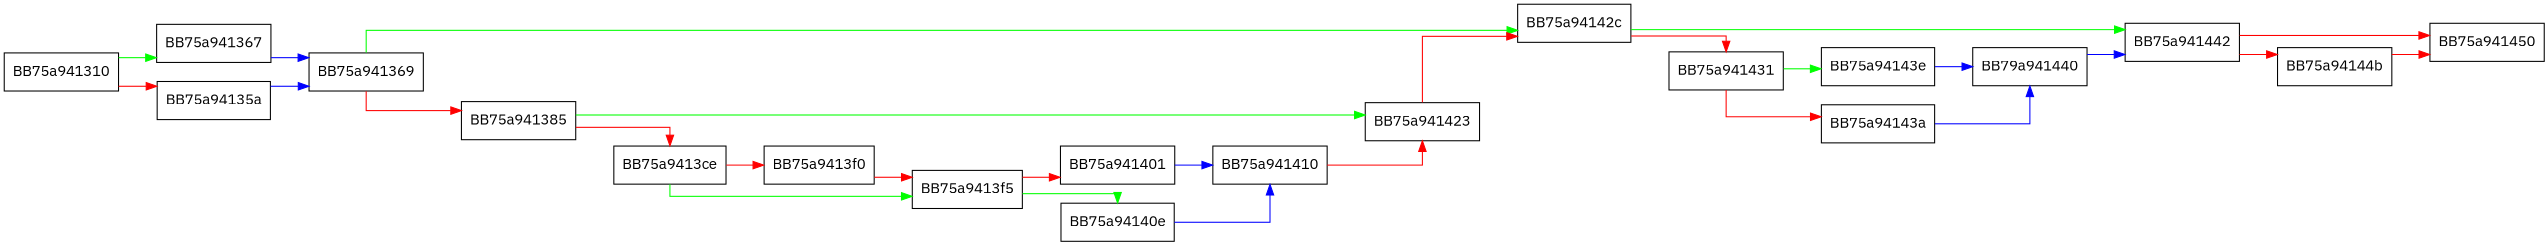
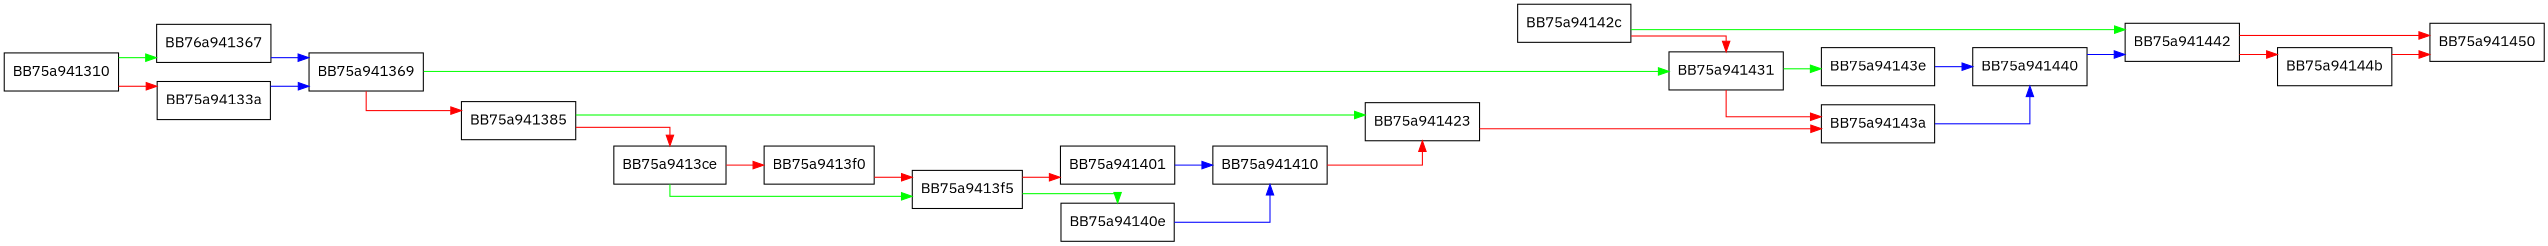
(925, 30) -> (1041, 71)
(1422, 38) -> (1645, 129)
(214, 43) -> (214, 43)
(2030, 67) -> (2030, 67)
(214, 101) -> (214, 101)
